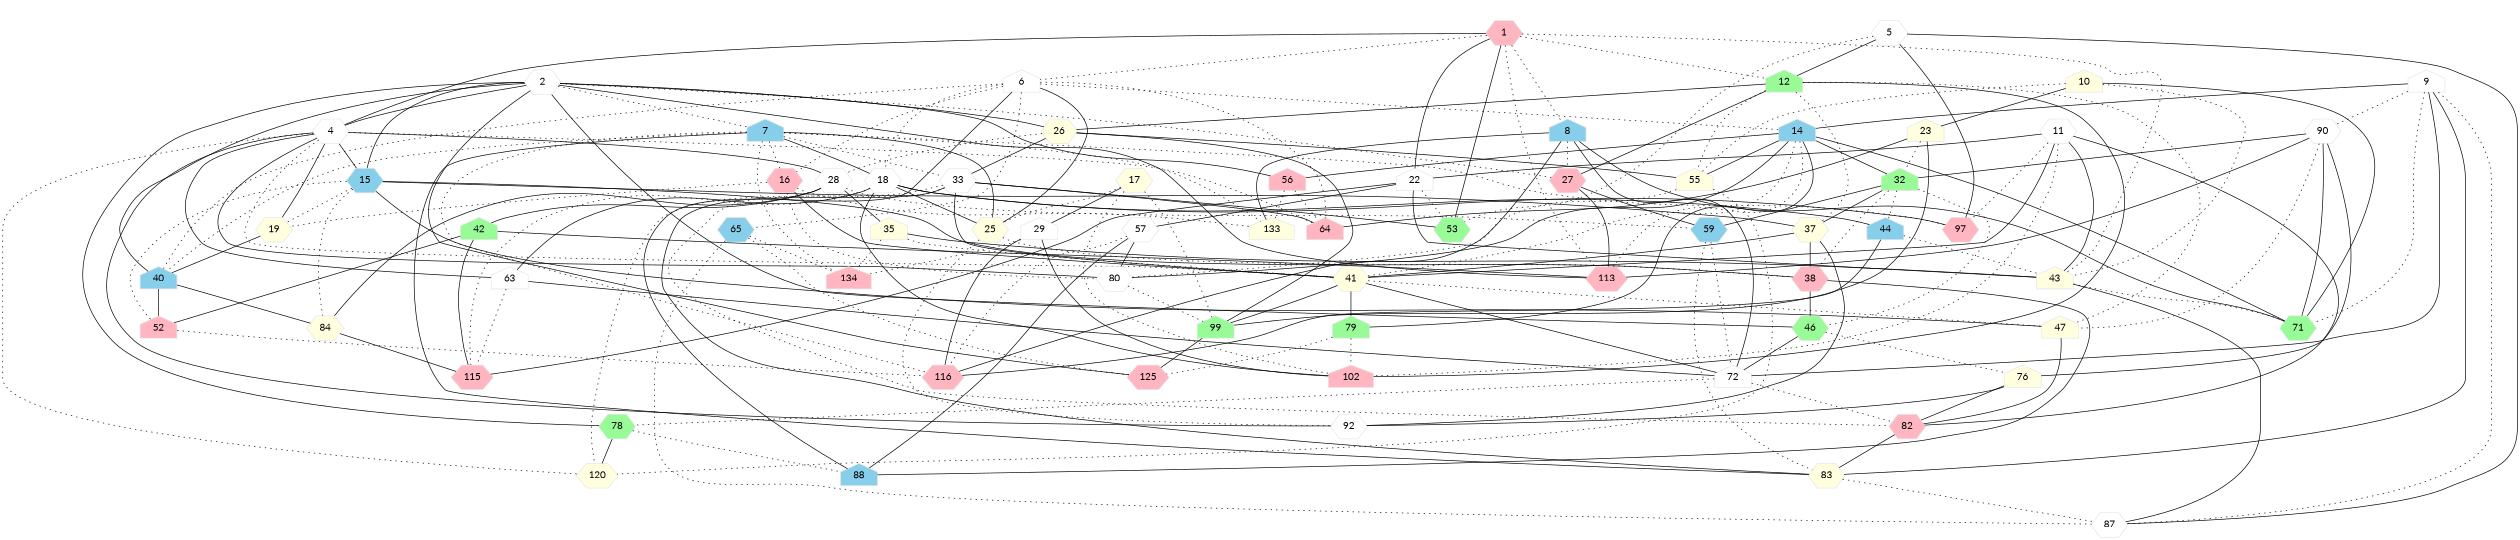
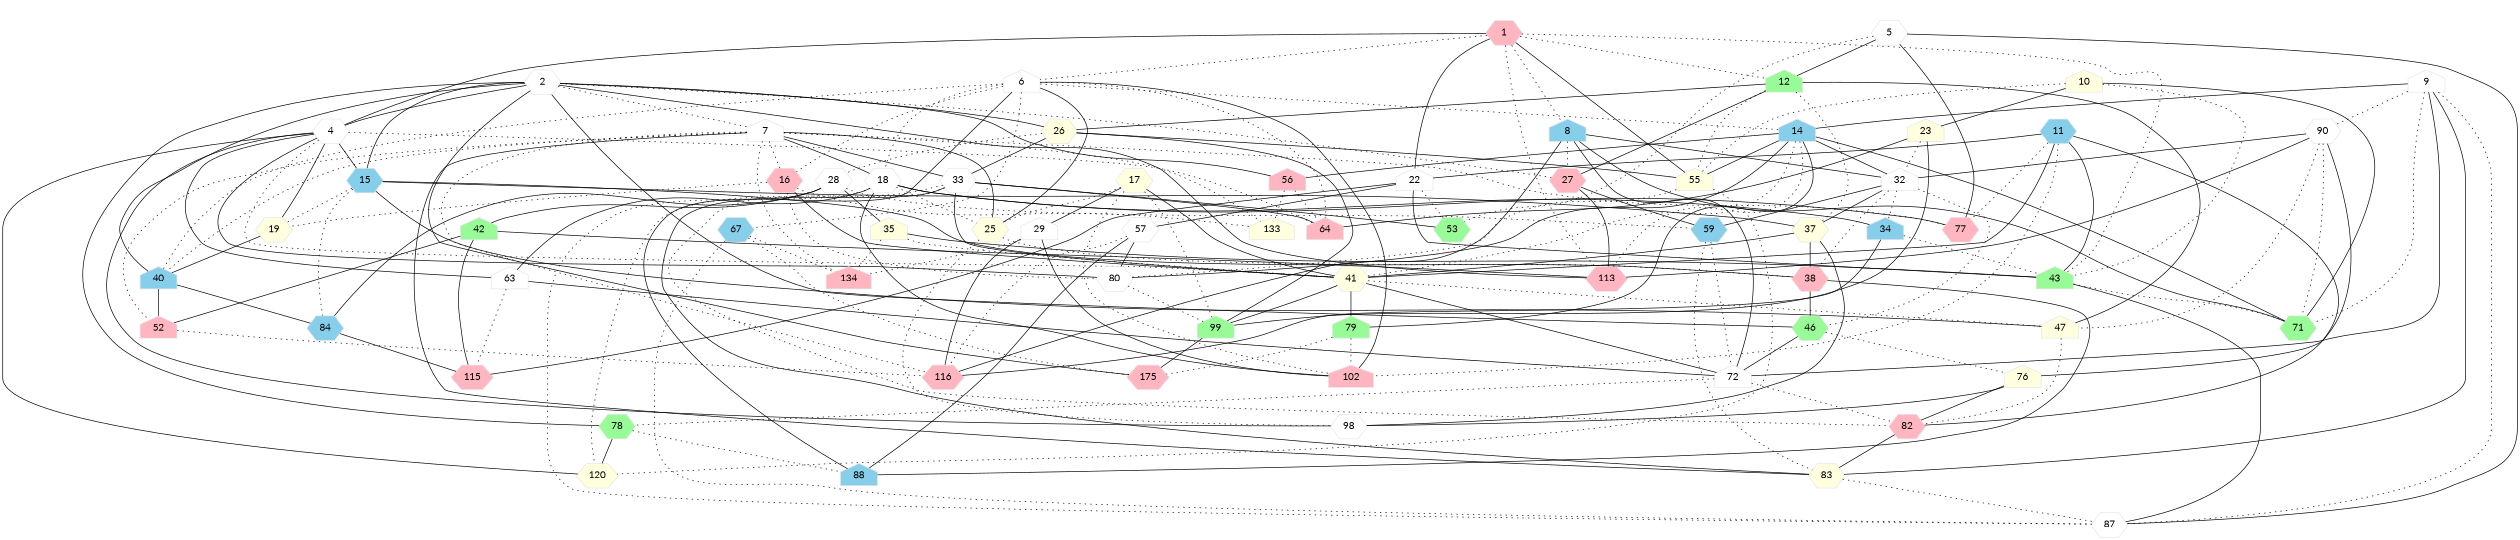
(2116, 109) -> (2116, 109)
(765, 131) -> (765, 131)
(1478, 131) -> (1600, 108)
(2058, 131) -> (2058, 131)
(1377, 145) -> (1711, 153)
(621, 146) -> none
(863, 156) -> (863, 156)
(1900, 181) -> (1900, 181)
(605, 200) -> (1047, 510)
(937, 205) -> (937, 205)
(196, 215) -> (384, 154)
(736, 230) -> (736, 230)
(1885, 230) -> (1885, 230)
(1960, 230) -> (1960, 230)
(2321, 231) -> (2321, 231)
none -> (1233, 248)
(2055, 279) -> (2055, 279)
(1970, 327) -> (1301, 134)
(325, 328) -> (325, 328)
(1148, 377) -> (1148, 377)
(45, 406) -> (45, 406)
(2014, 406) -> (2014, 406)
(1349, 427) -> (1349, 427)
